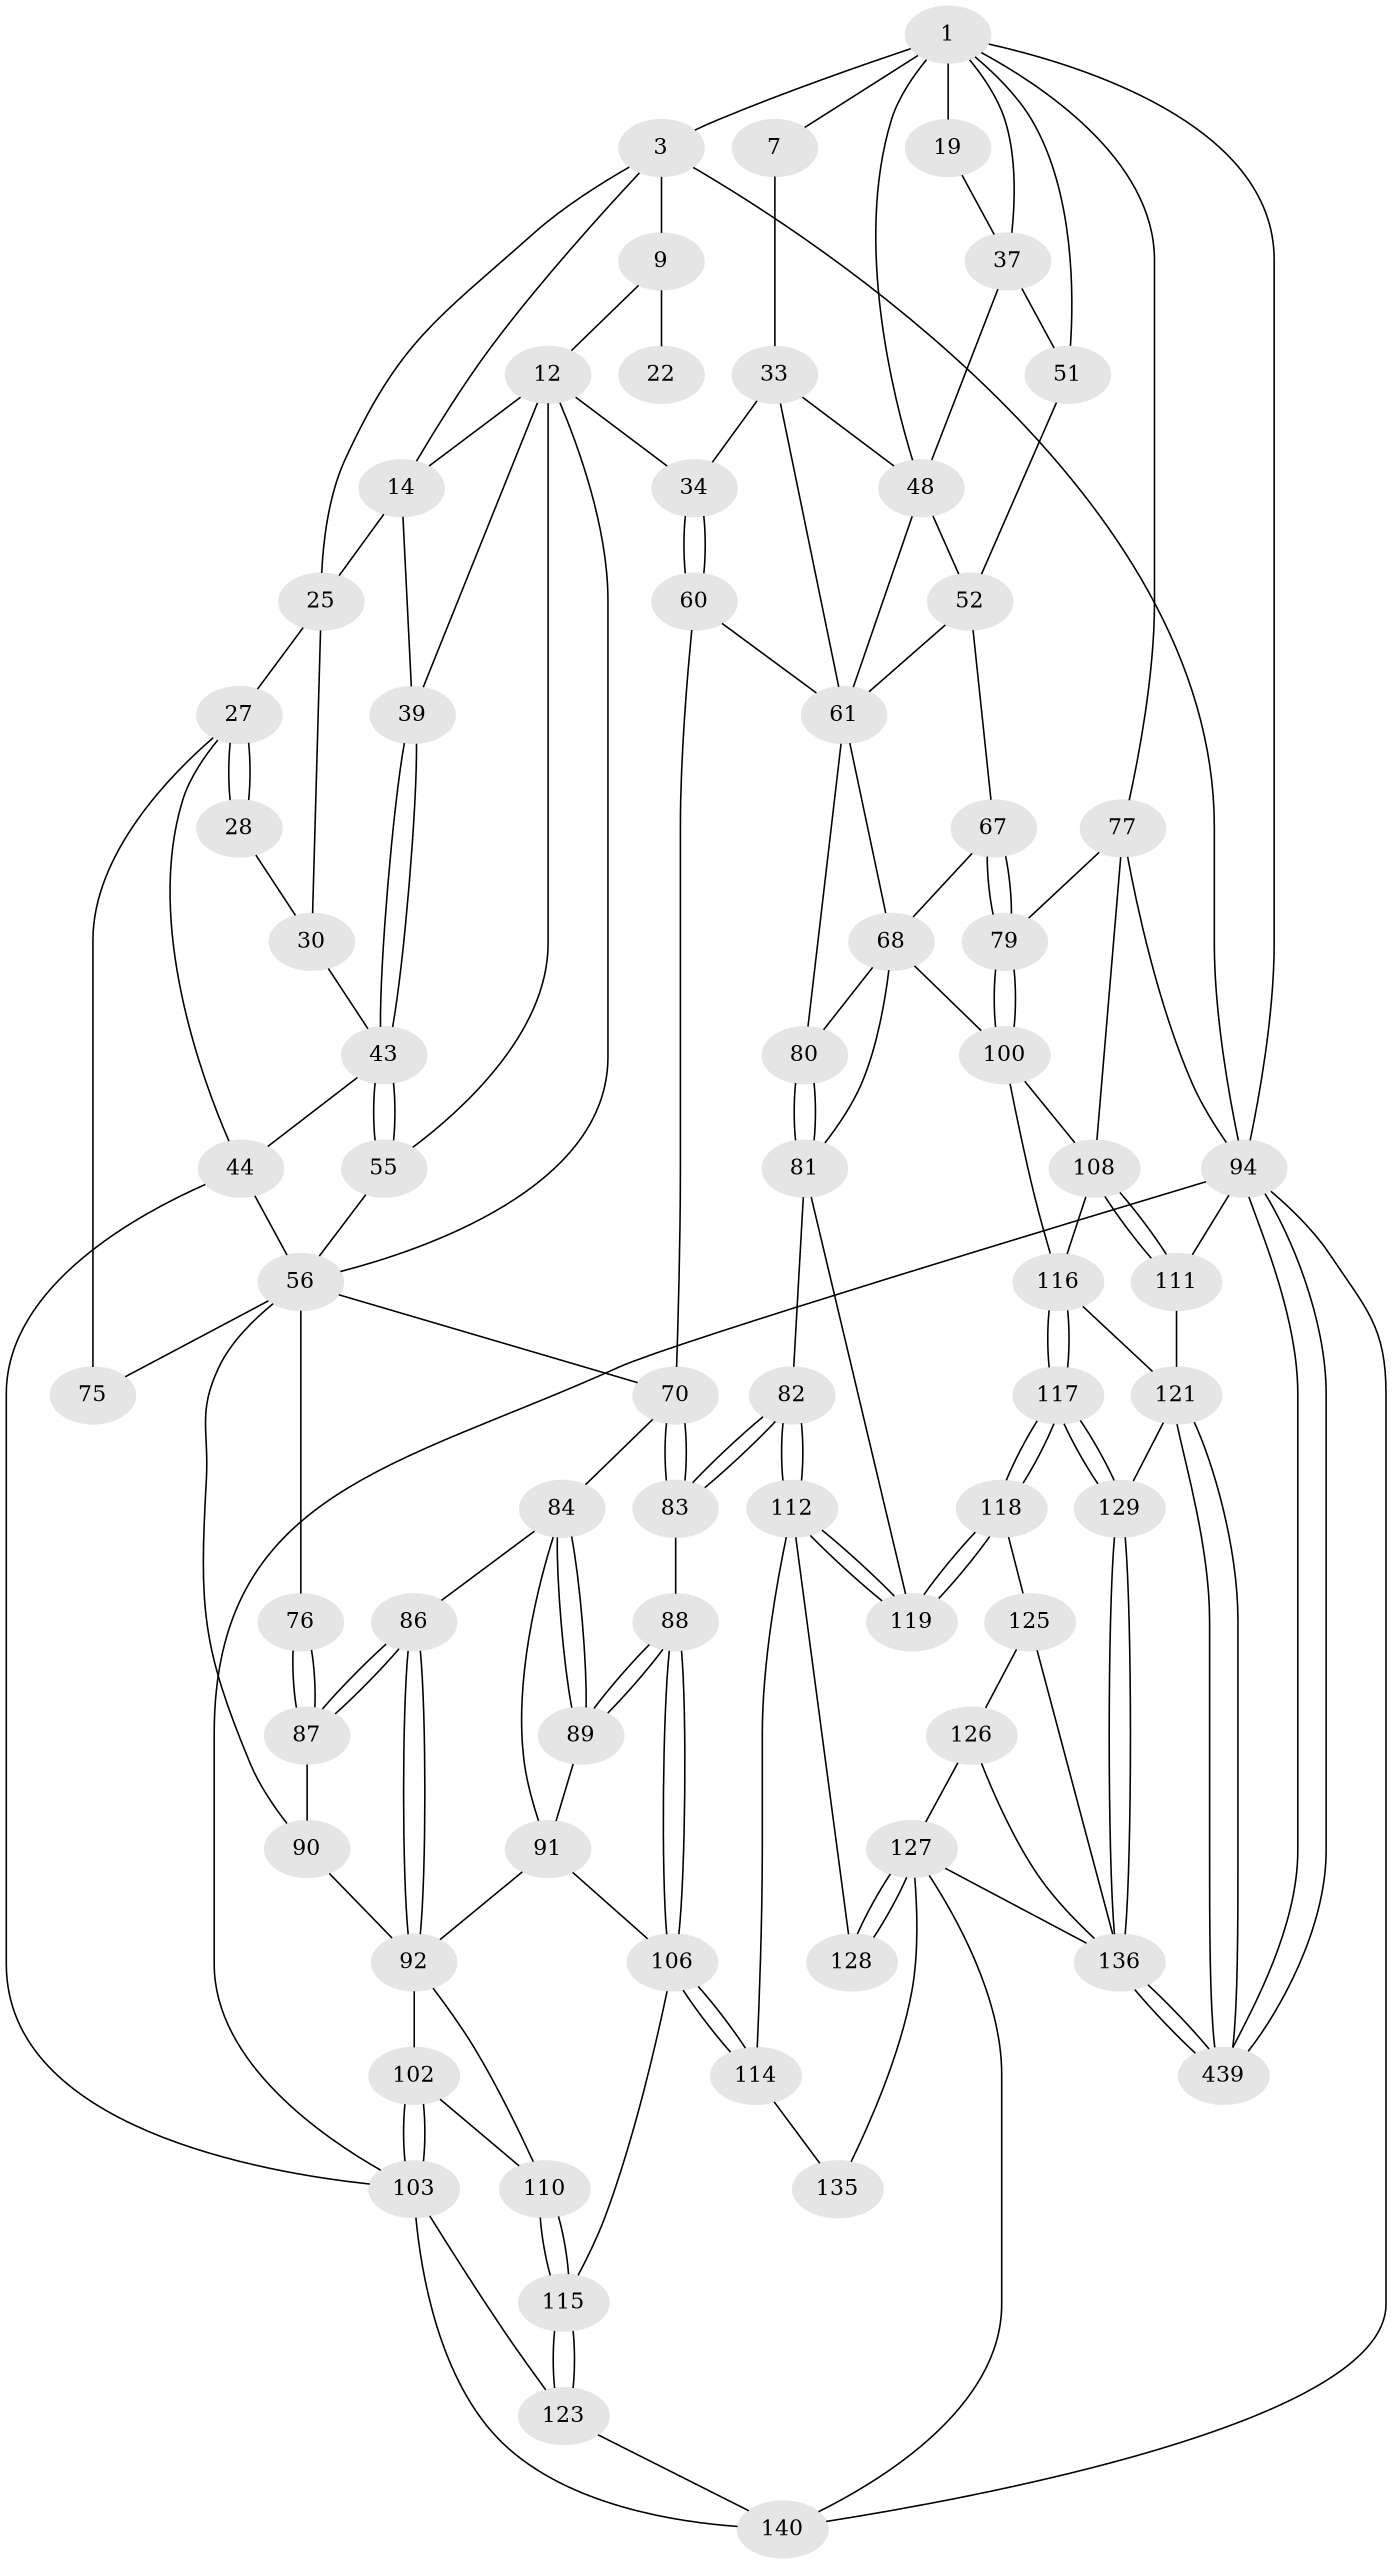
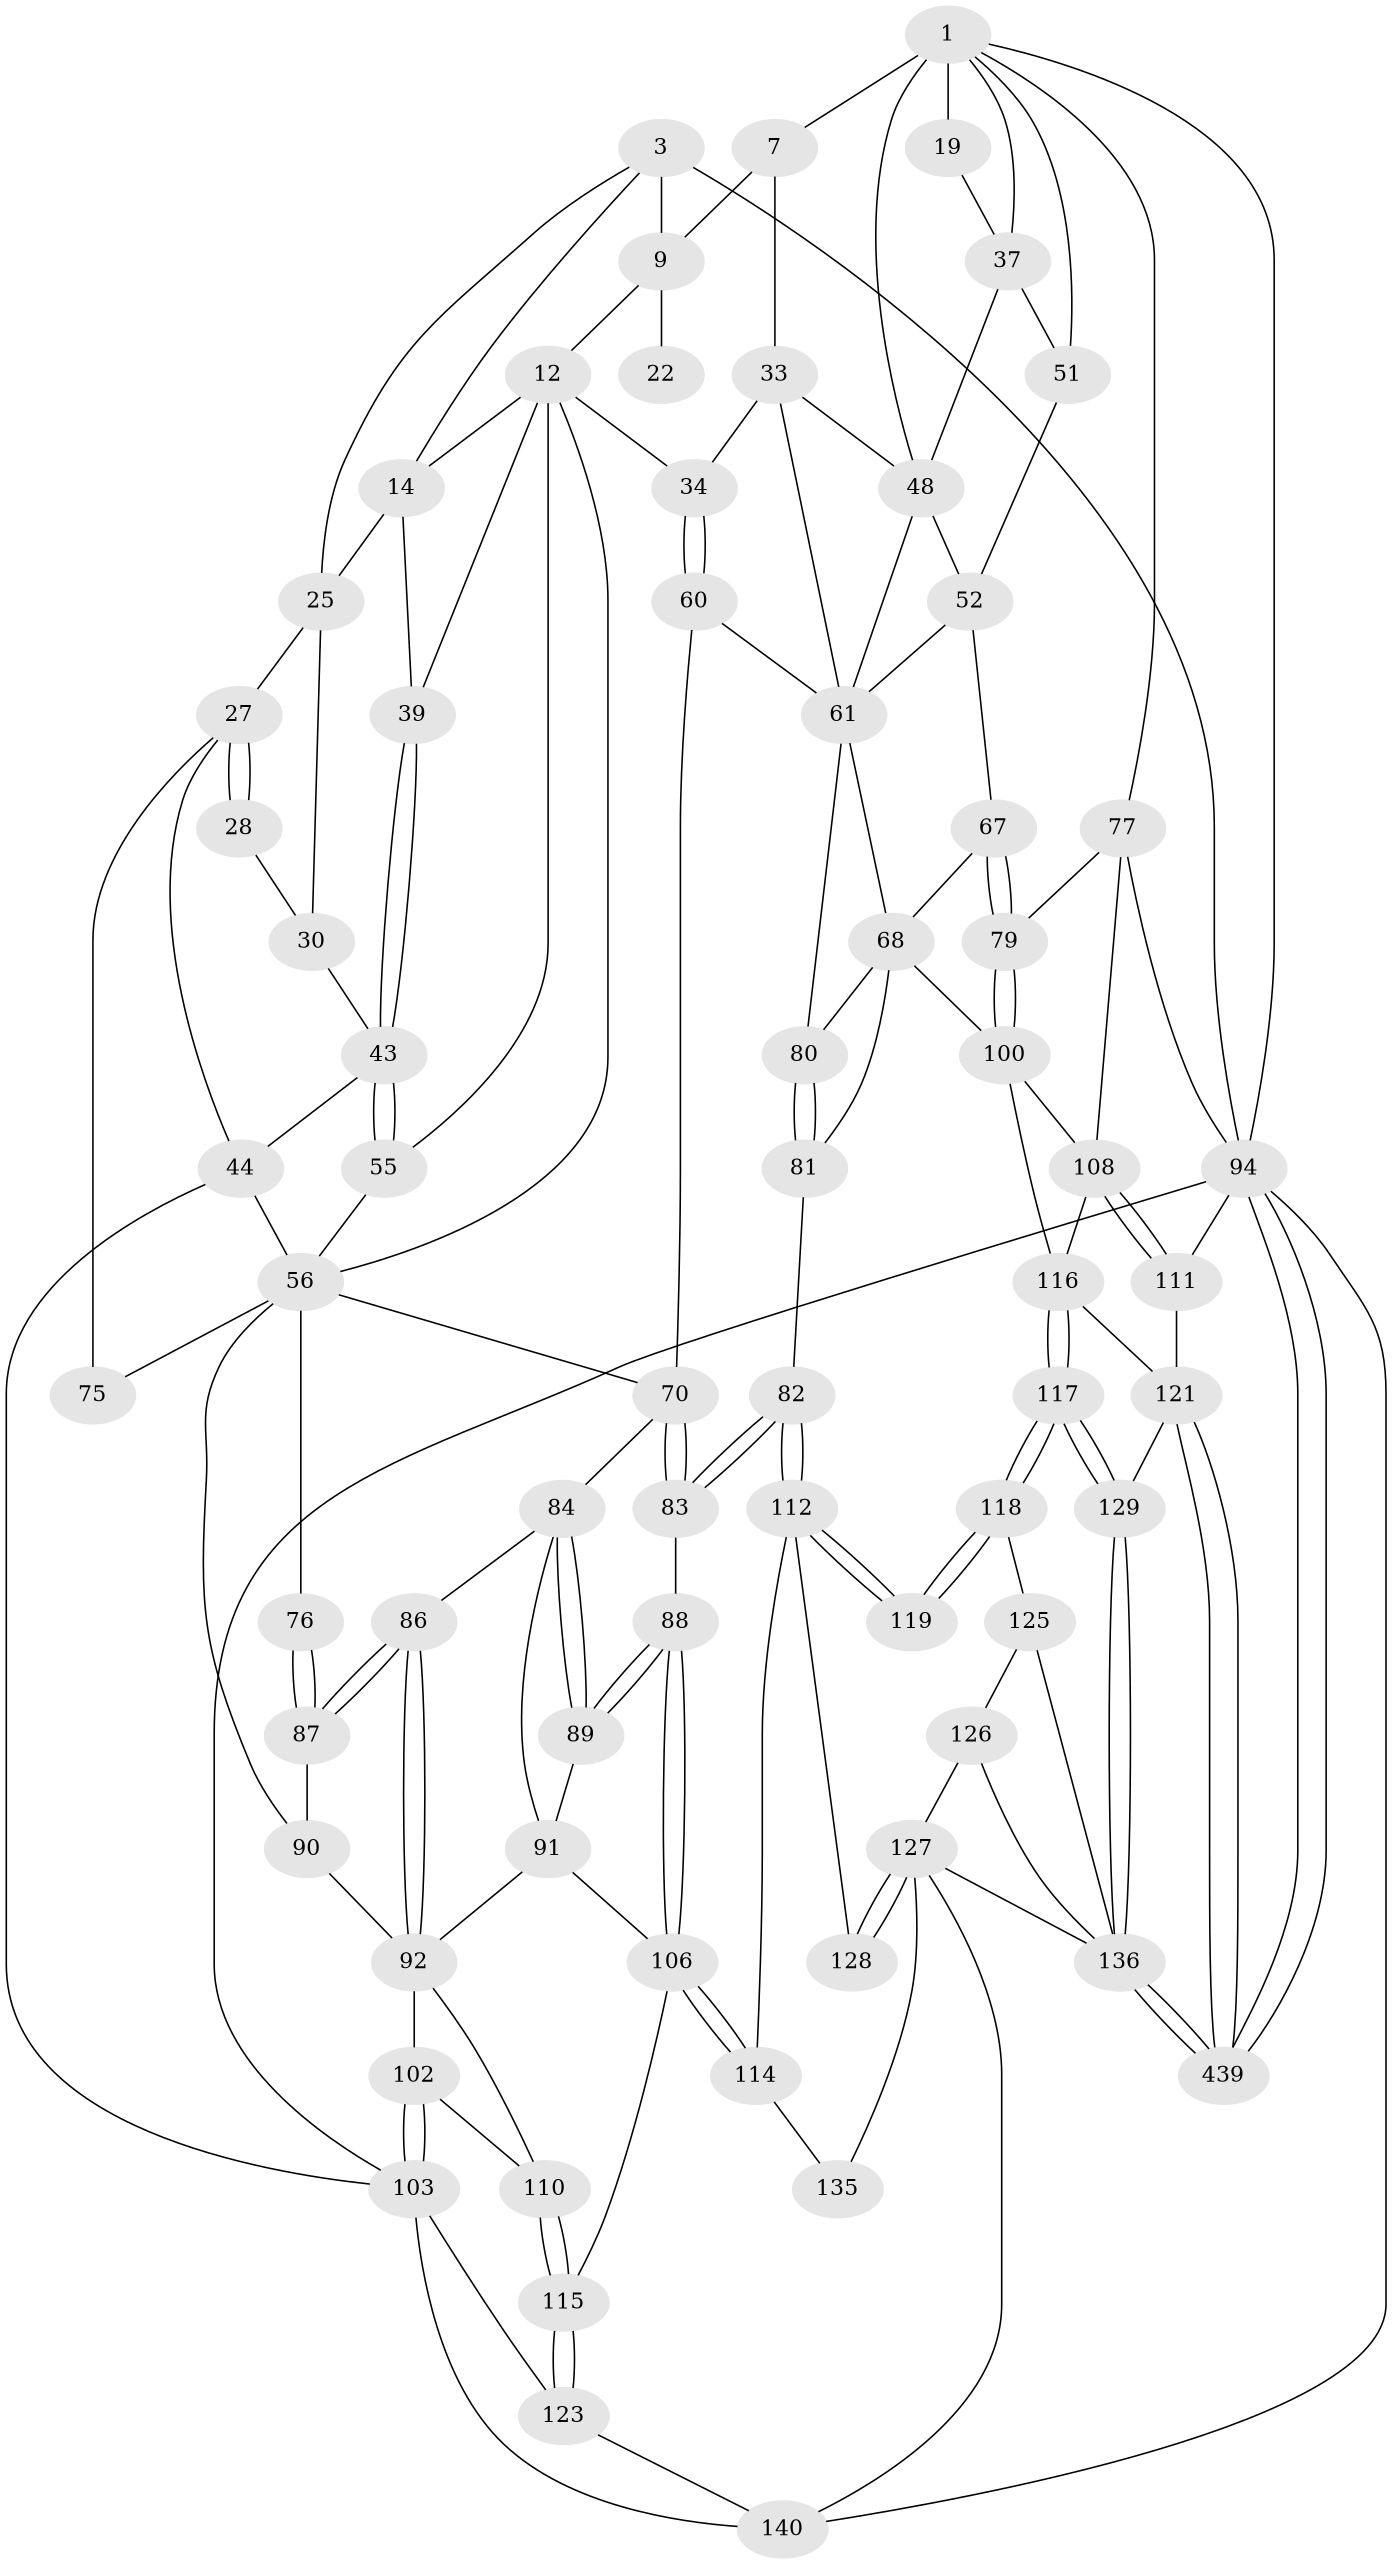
(802, 87) -> none
none -> (718, 205)
(858, 1396) -> none
